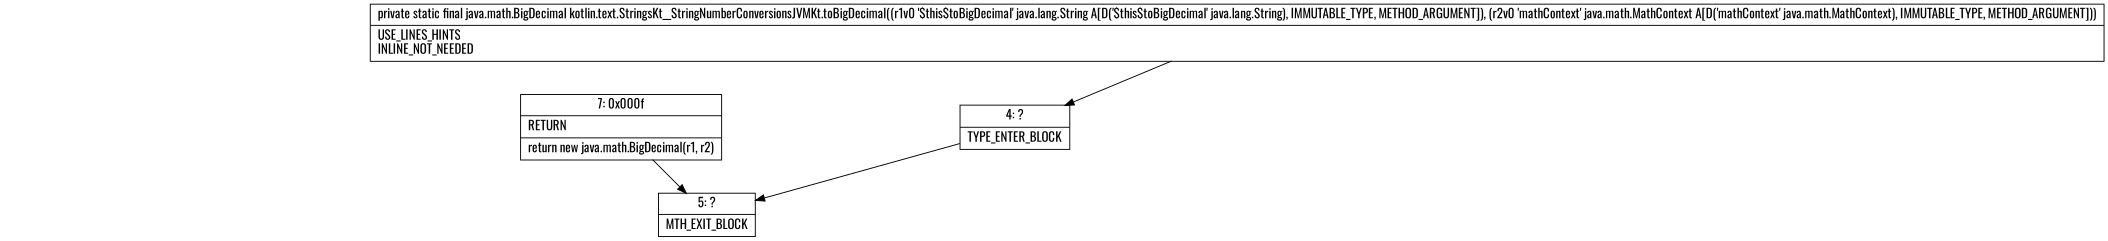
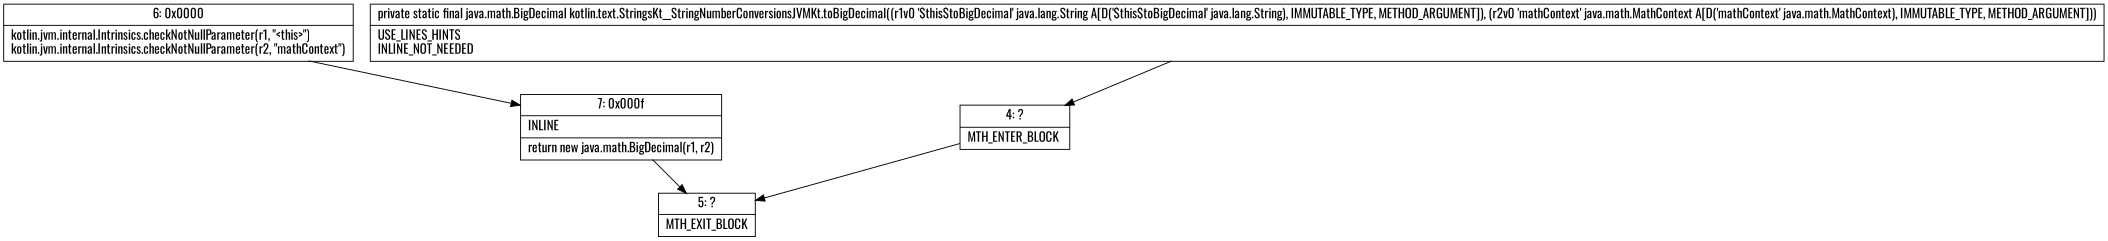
none -> (178, 33)
(548, 126) -> (544, 126)
(1015, 138) -> (1014, 138)
